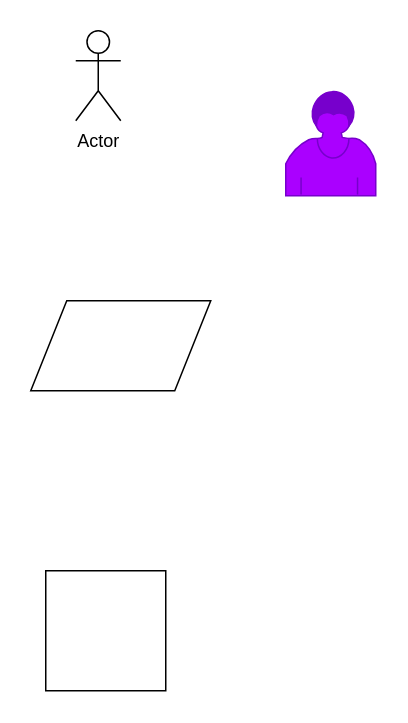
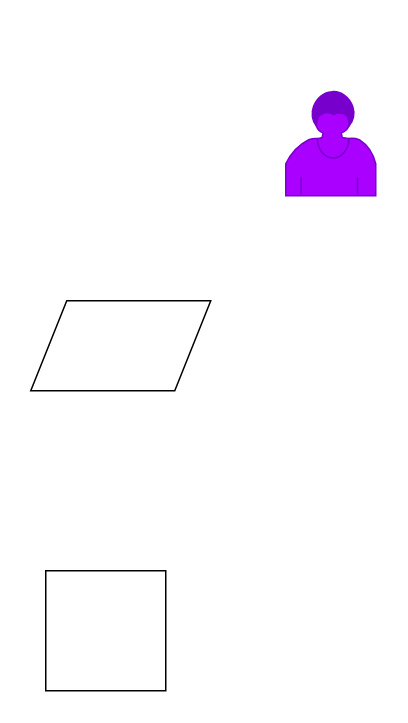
(98, 76) -> none
